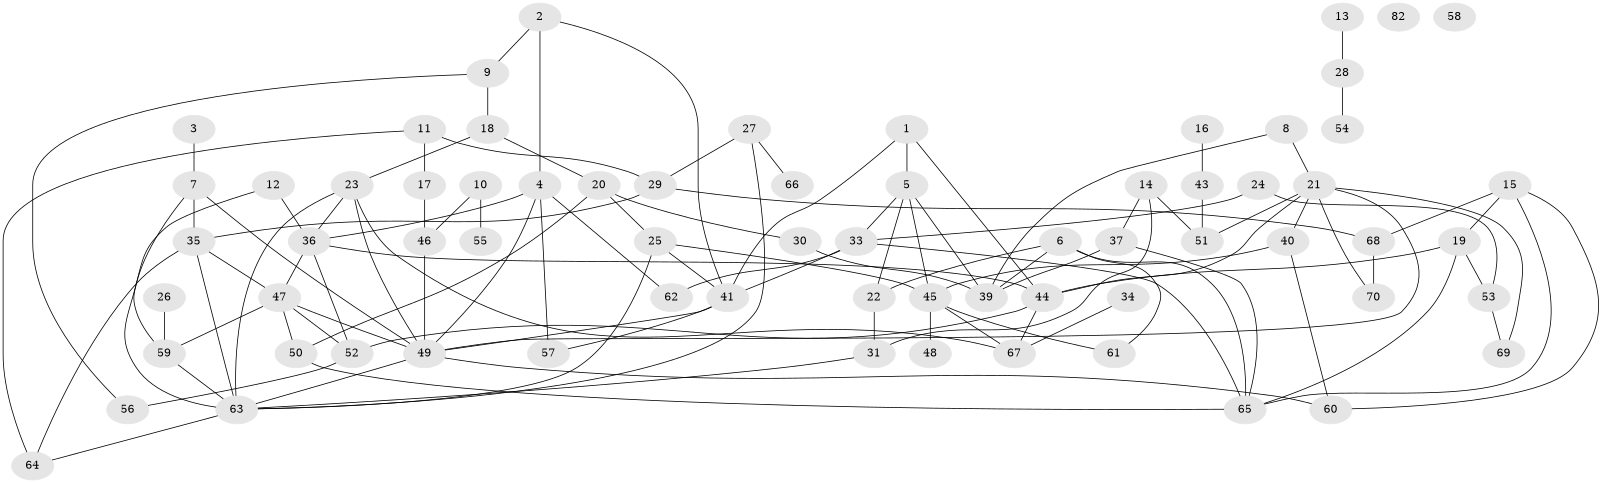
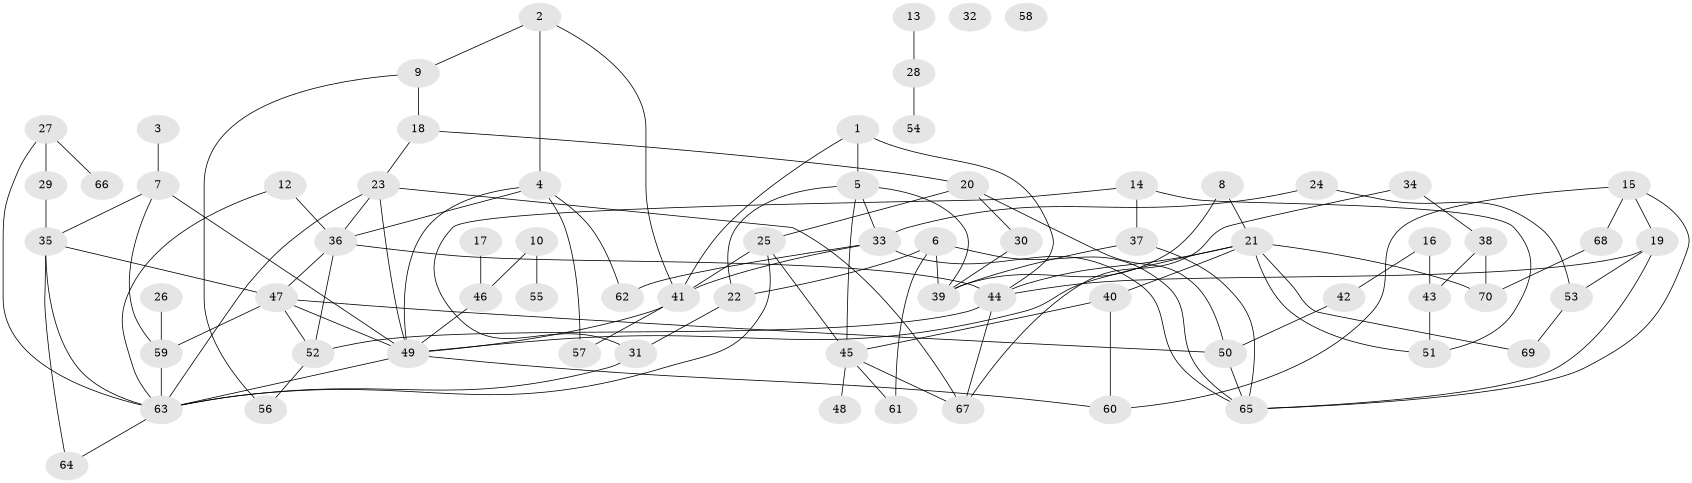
(1399, 17) -> (970, 17)
(425, 129) -> none
(1016, 209) -> none
none -> (1486, 242)
none -> (1344, 298)
